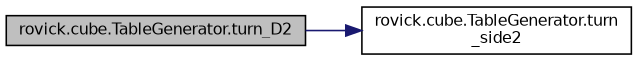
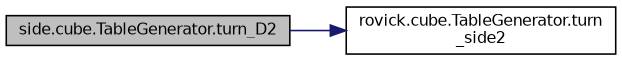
(156, 31) -> (148, 31)
